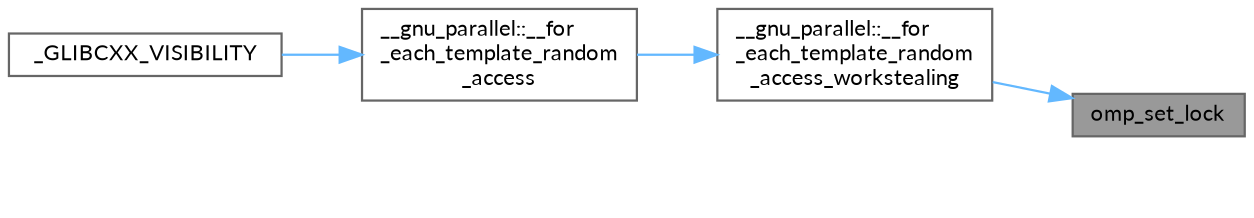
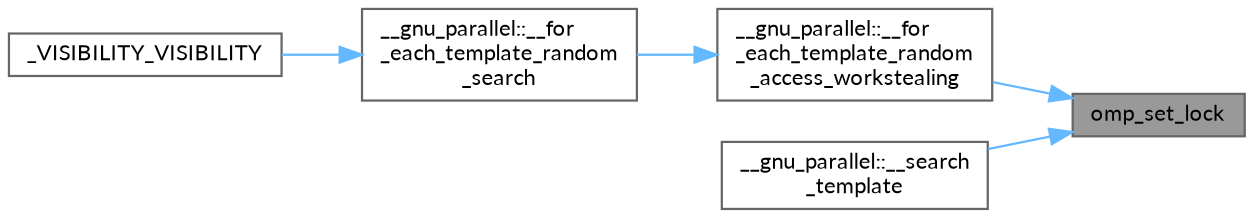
(145, 55) -> (145, 55)
(499, 55) -> (499, 55)
none -> (855, 175)
